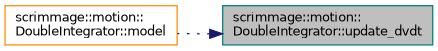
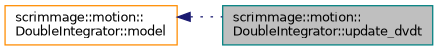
(194, 34) -> (206, 17)
